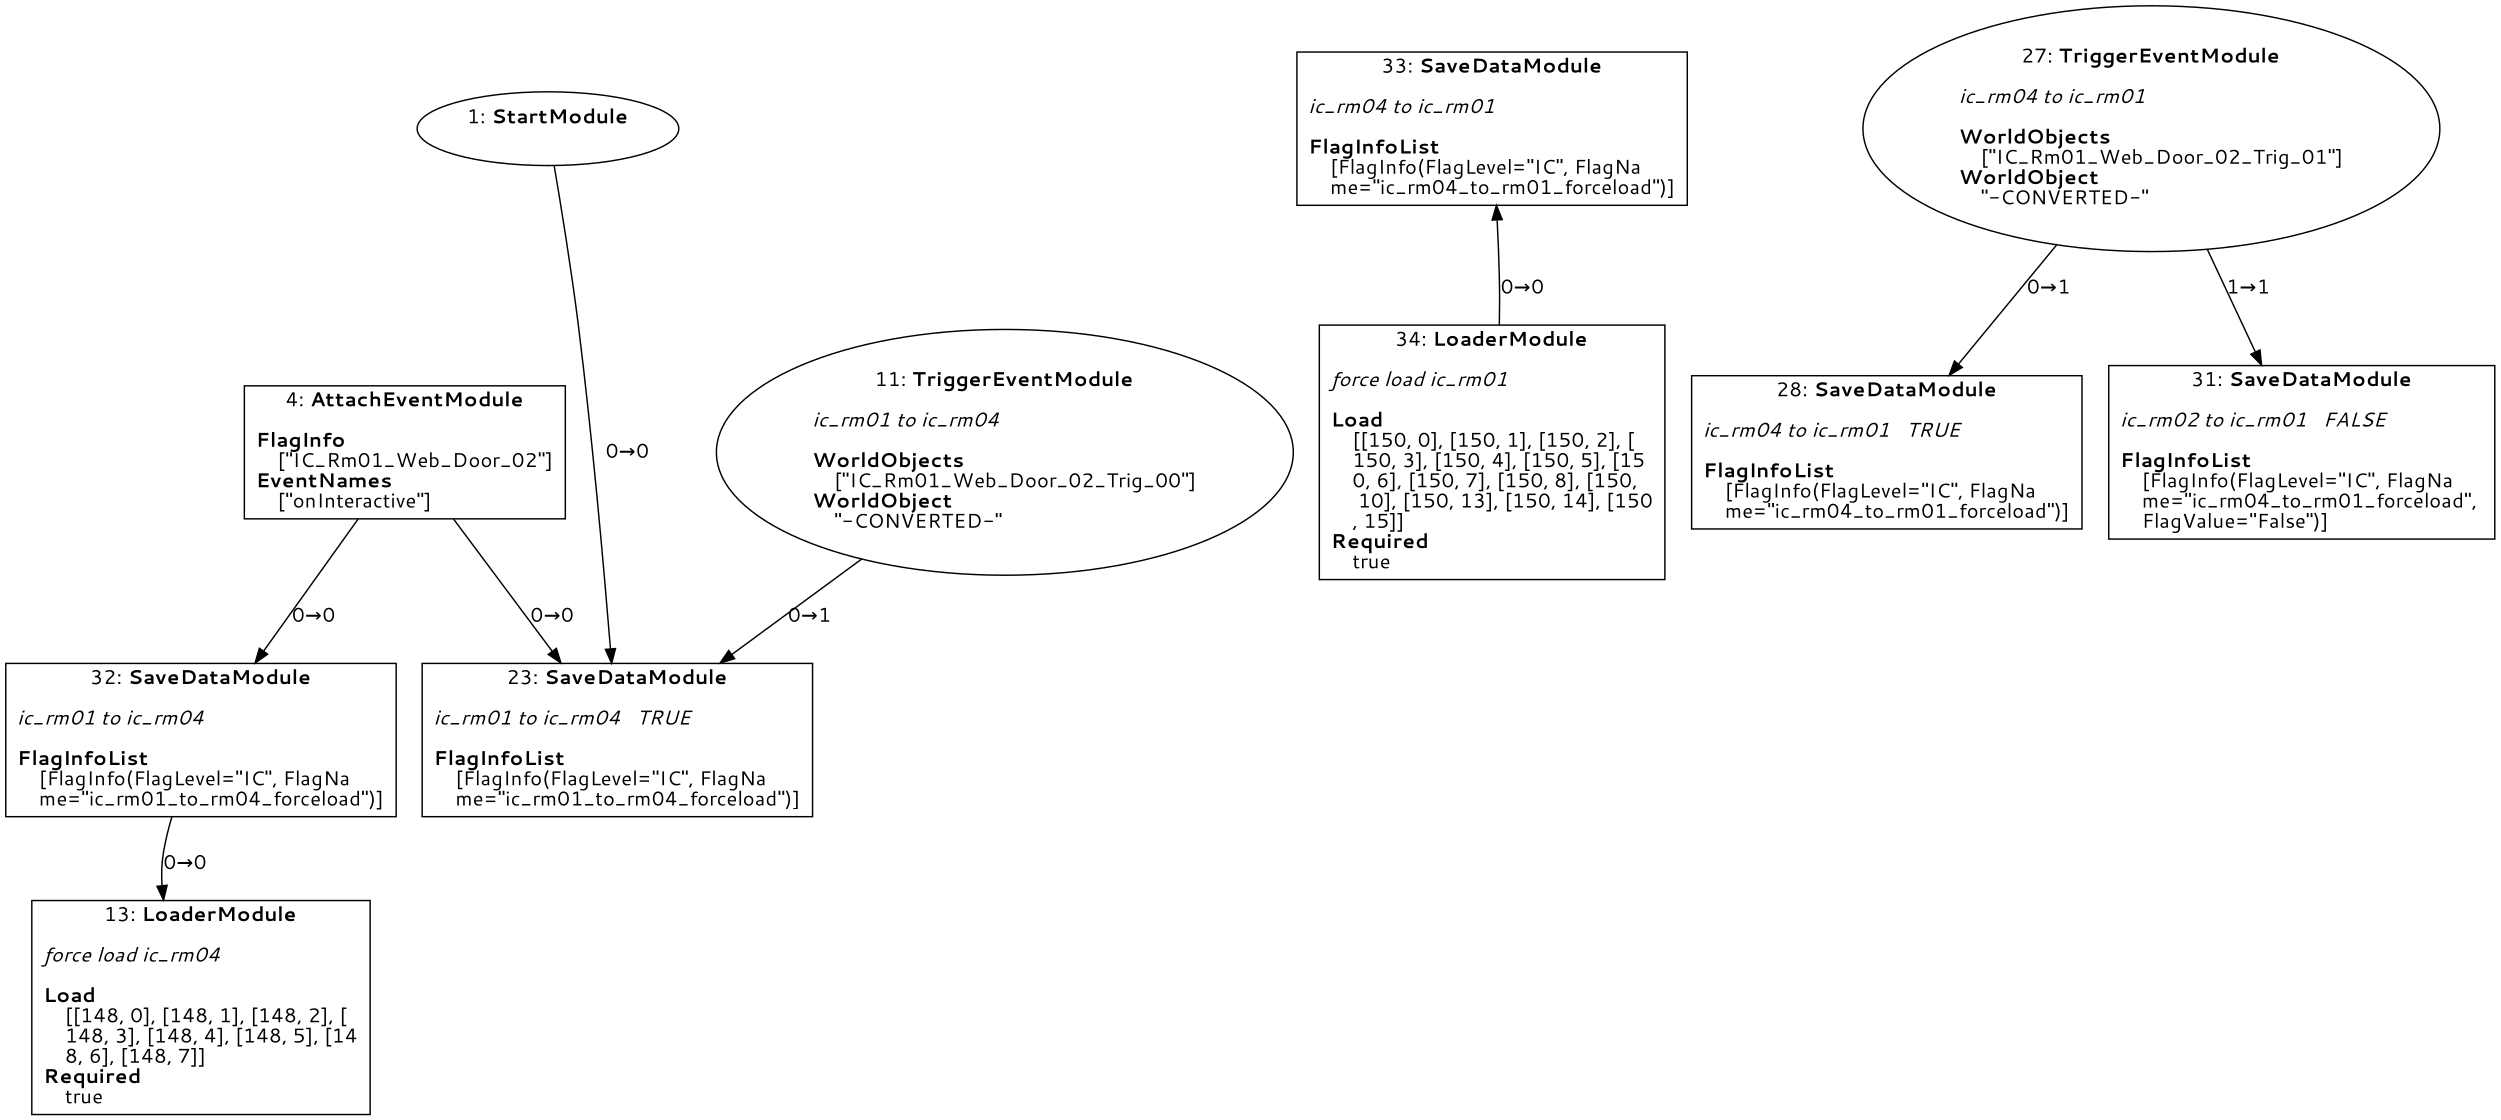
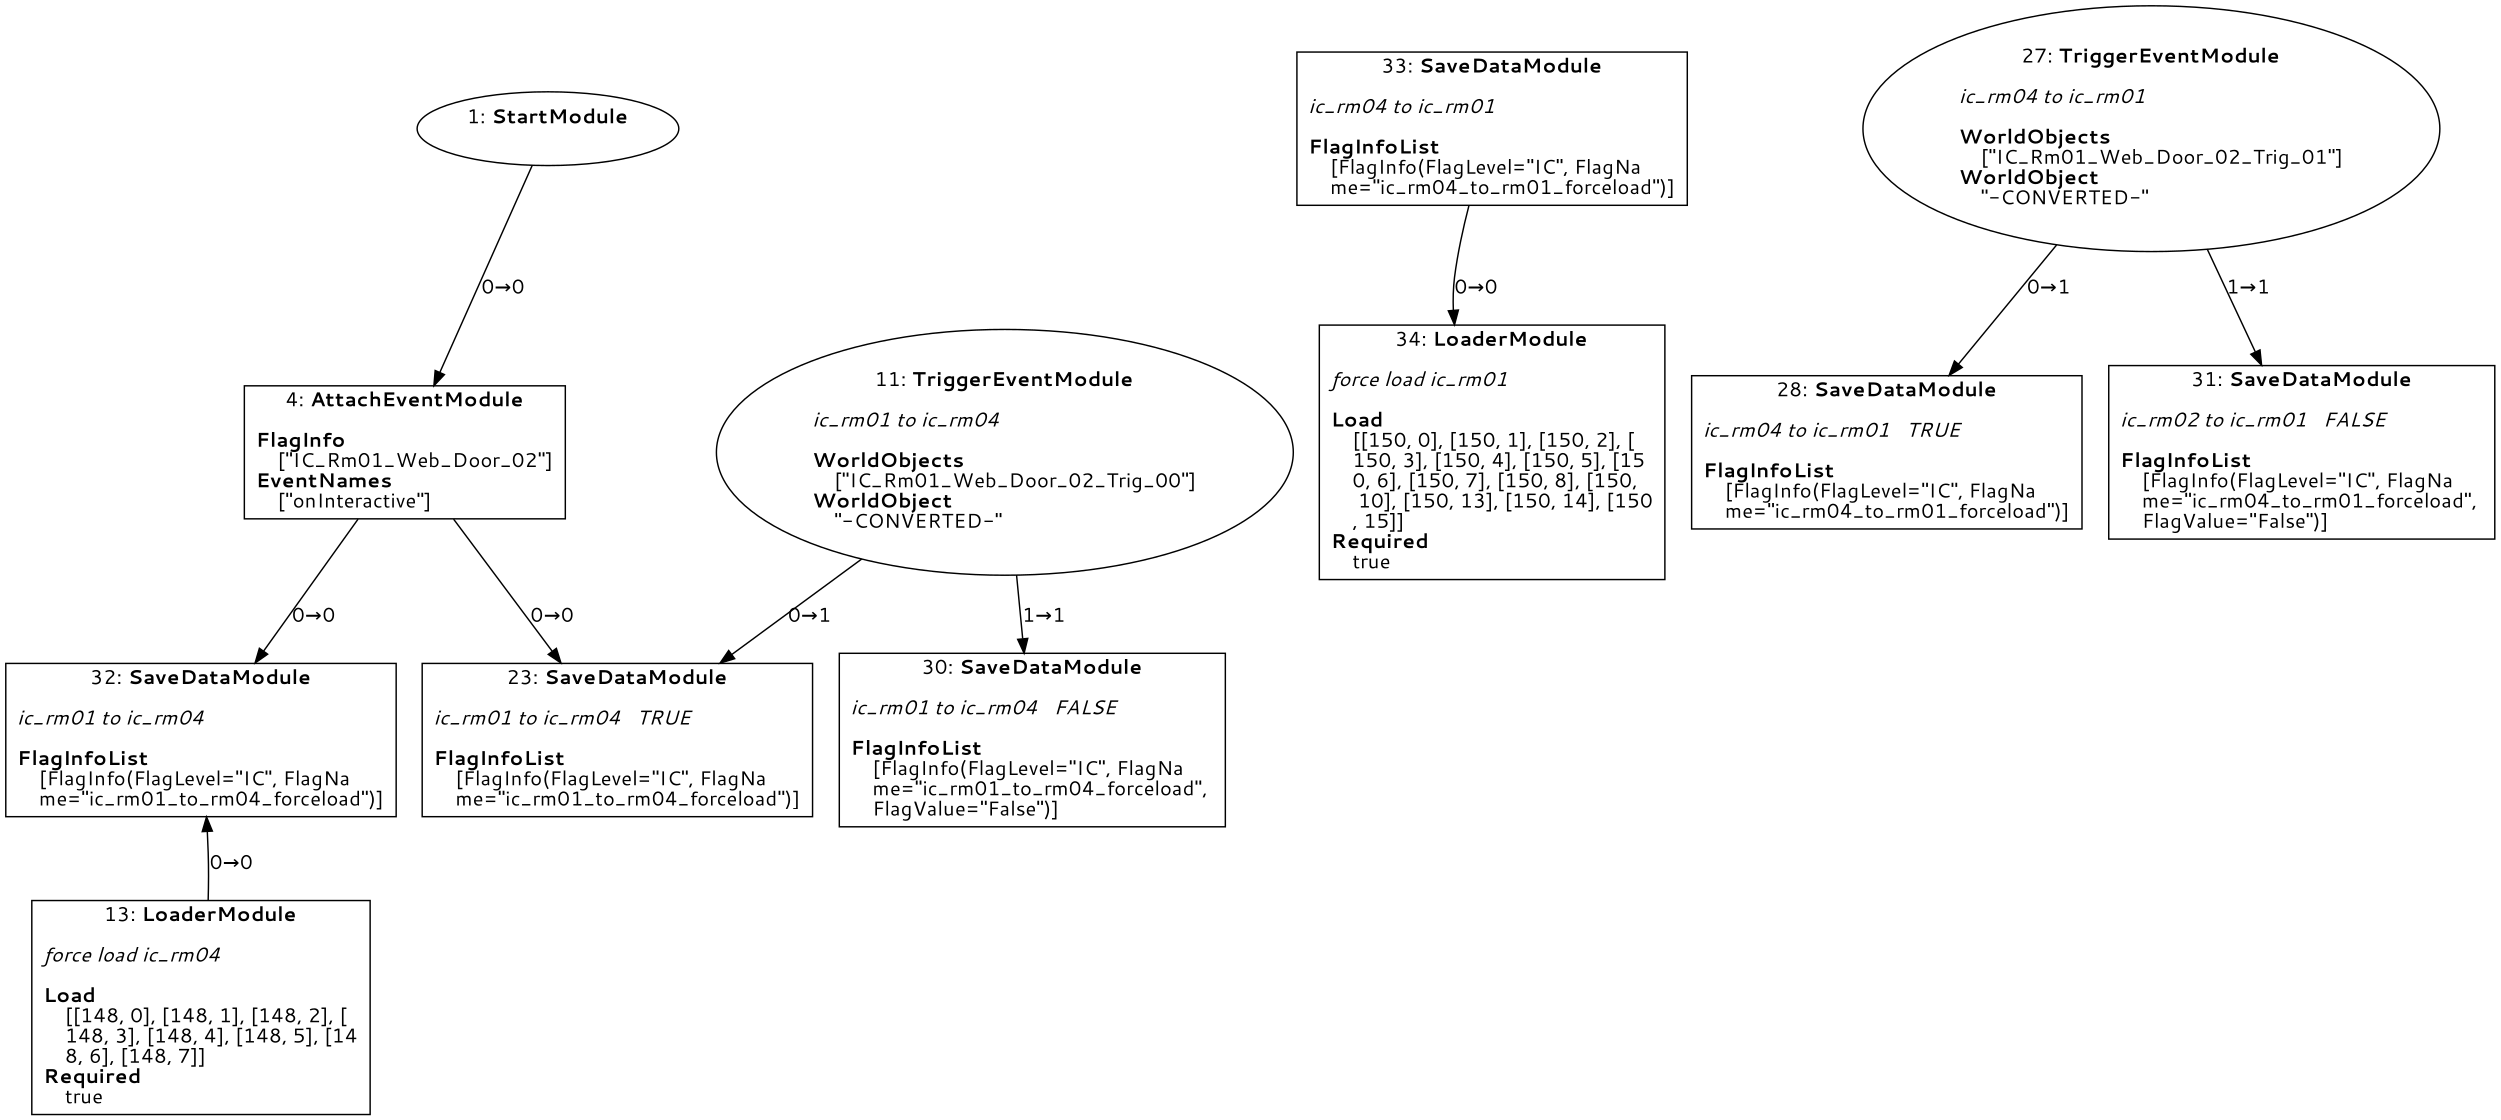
(1499, 273) -> (1458, 257)
(588, 407) -> (486, 269)
none -> (1032, 740)
(164, 851) -> (208, 866)
